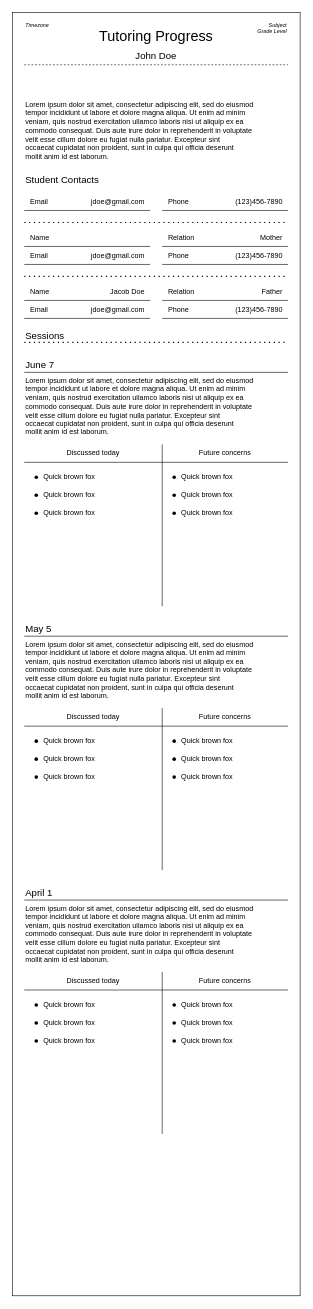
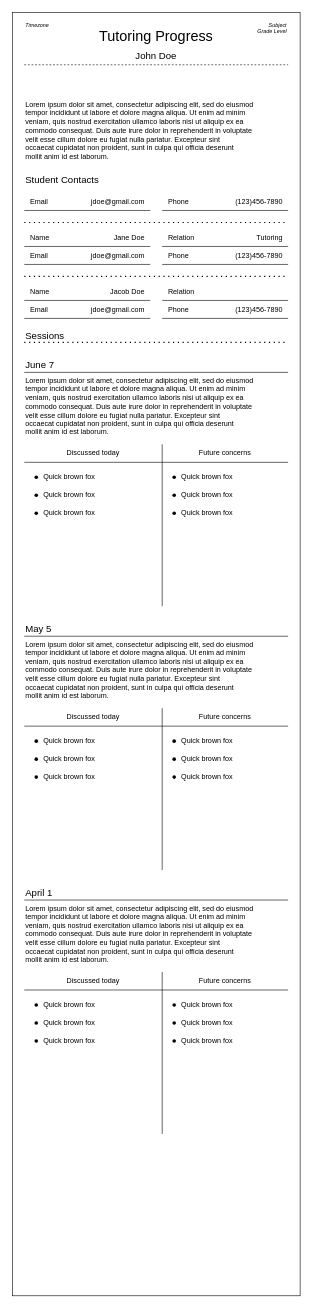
none -> (112, 237)
(271, 237) -> (268, 237)
(250, 291) -> none
